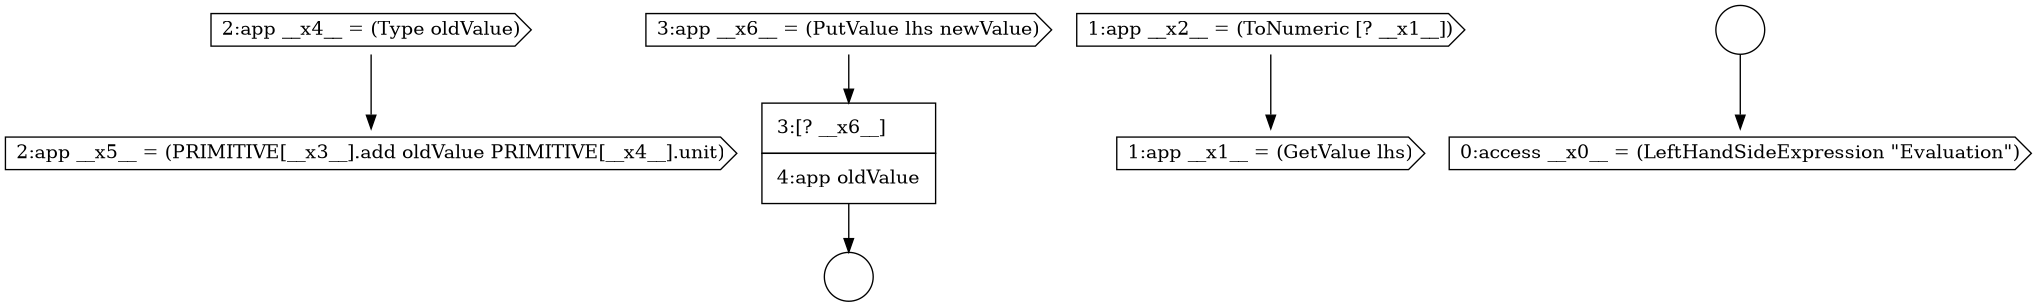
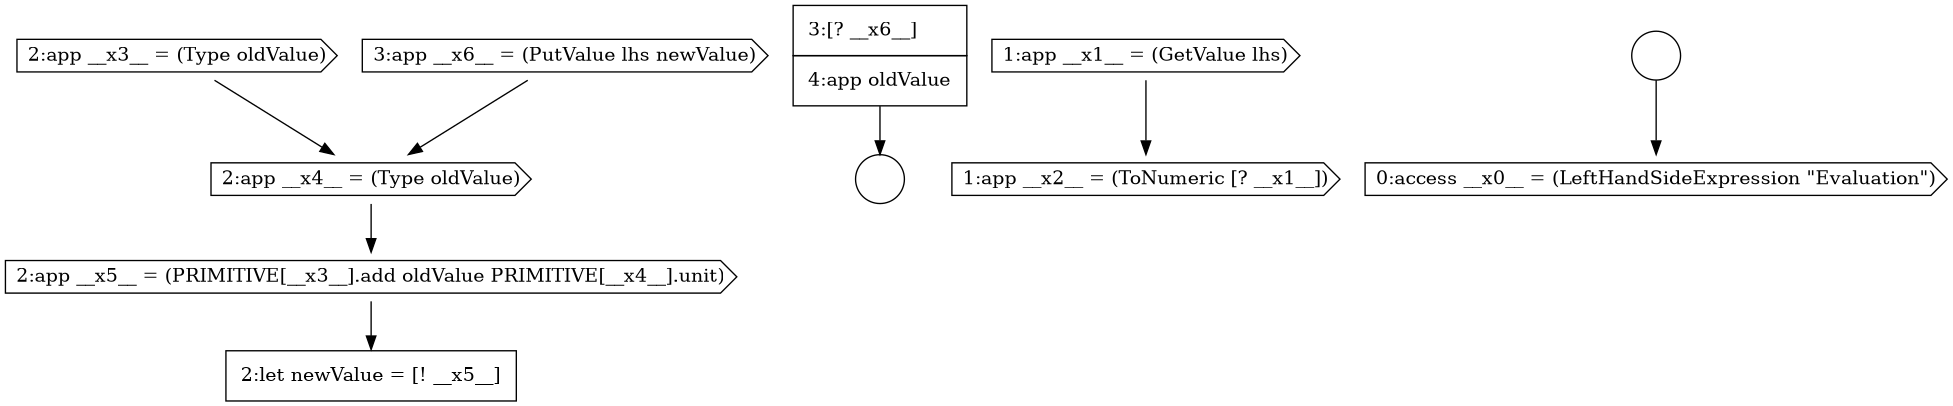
none -> (177, 56)
(849, 72) -> (474, 114)
(1271, 85) -> (1146, 110)
none -> (371, 375)
